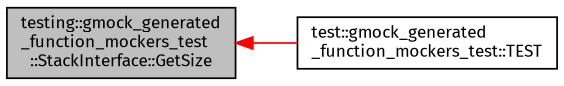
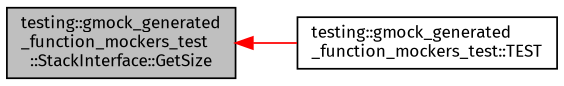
(427, 43) -> (427, 43)
